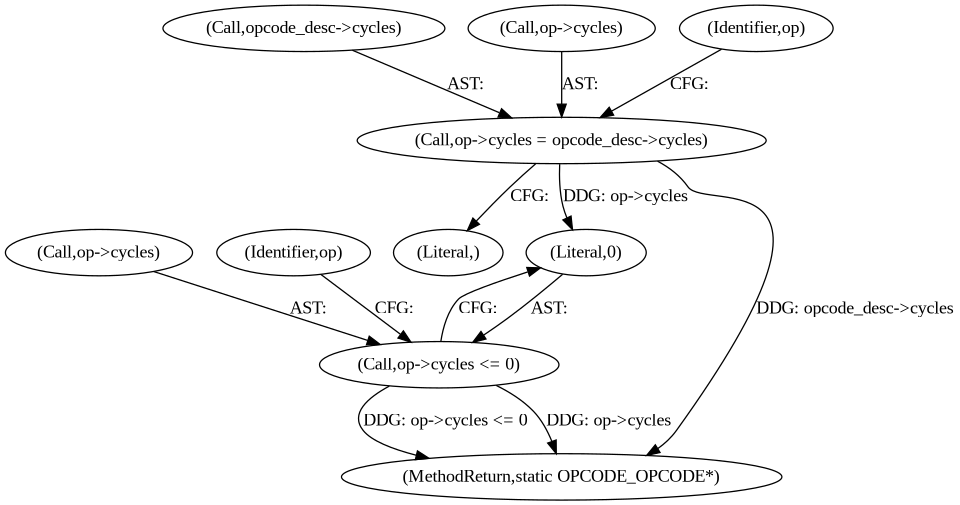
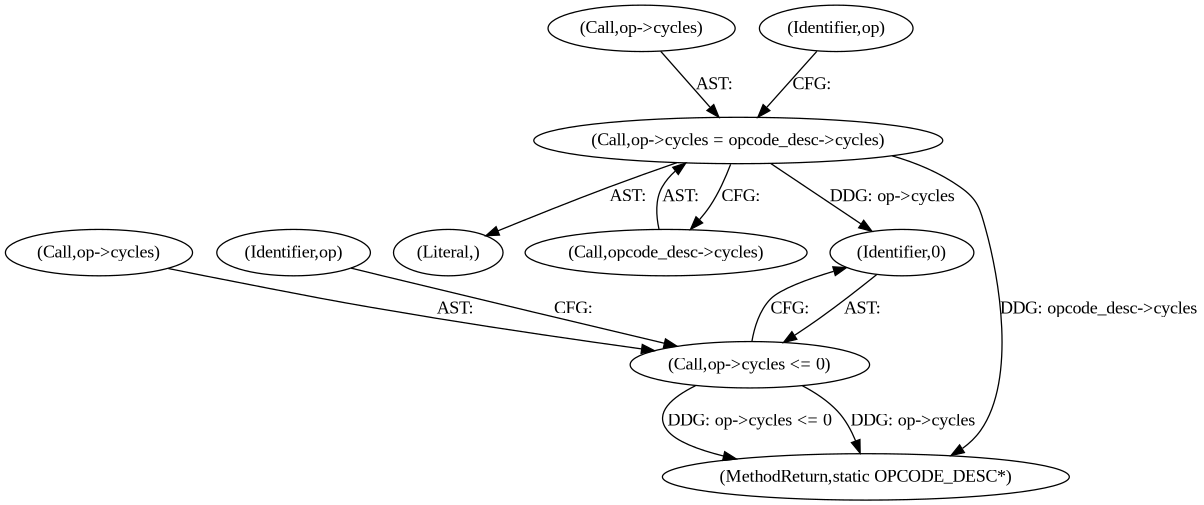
none -> (718, 193)
(532, 197) -> (631, 197)
(586, 253) -> (902, 253)
(562, 477) -> (866, 477)
